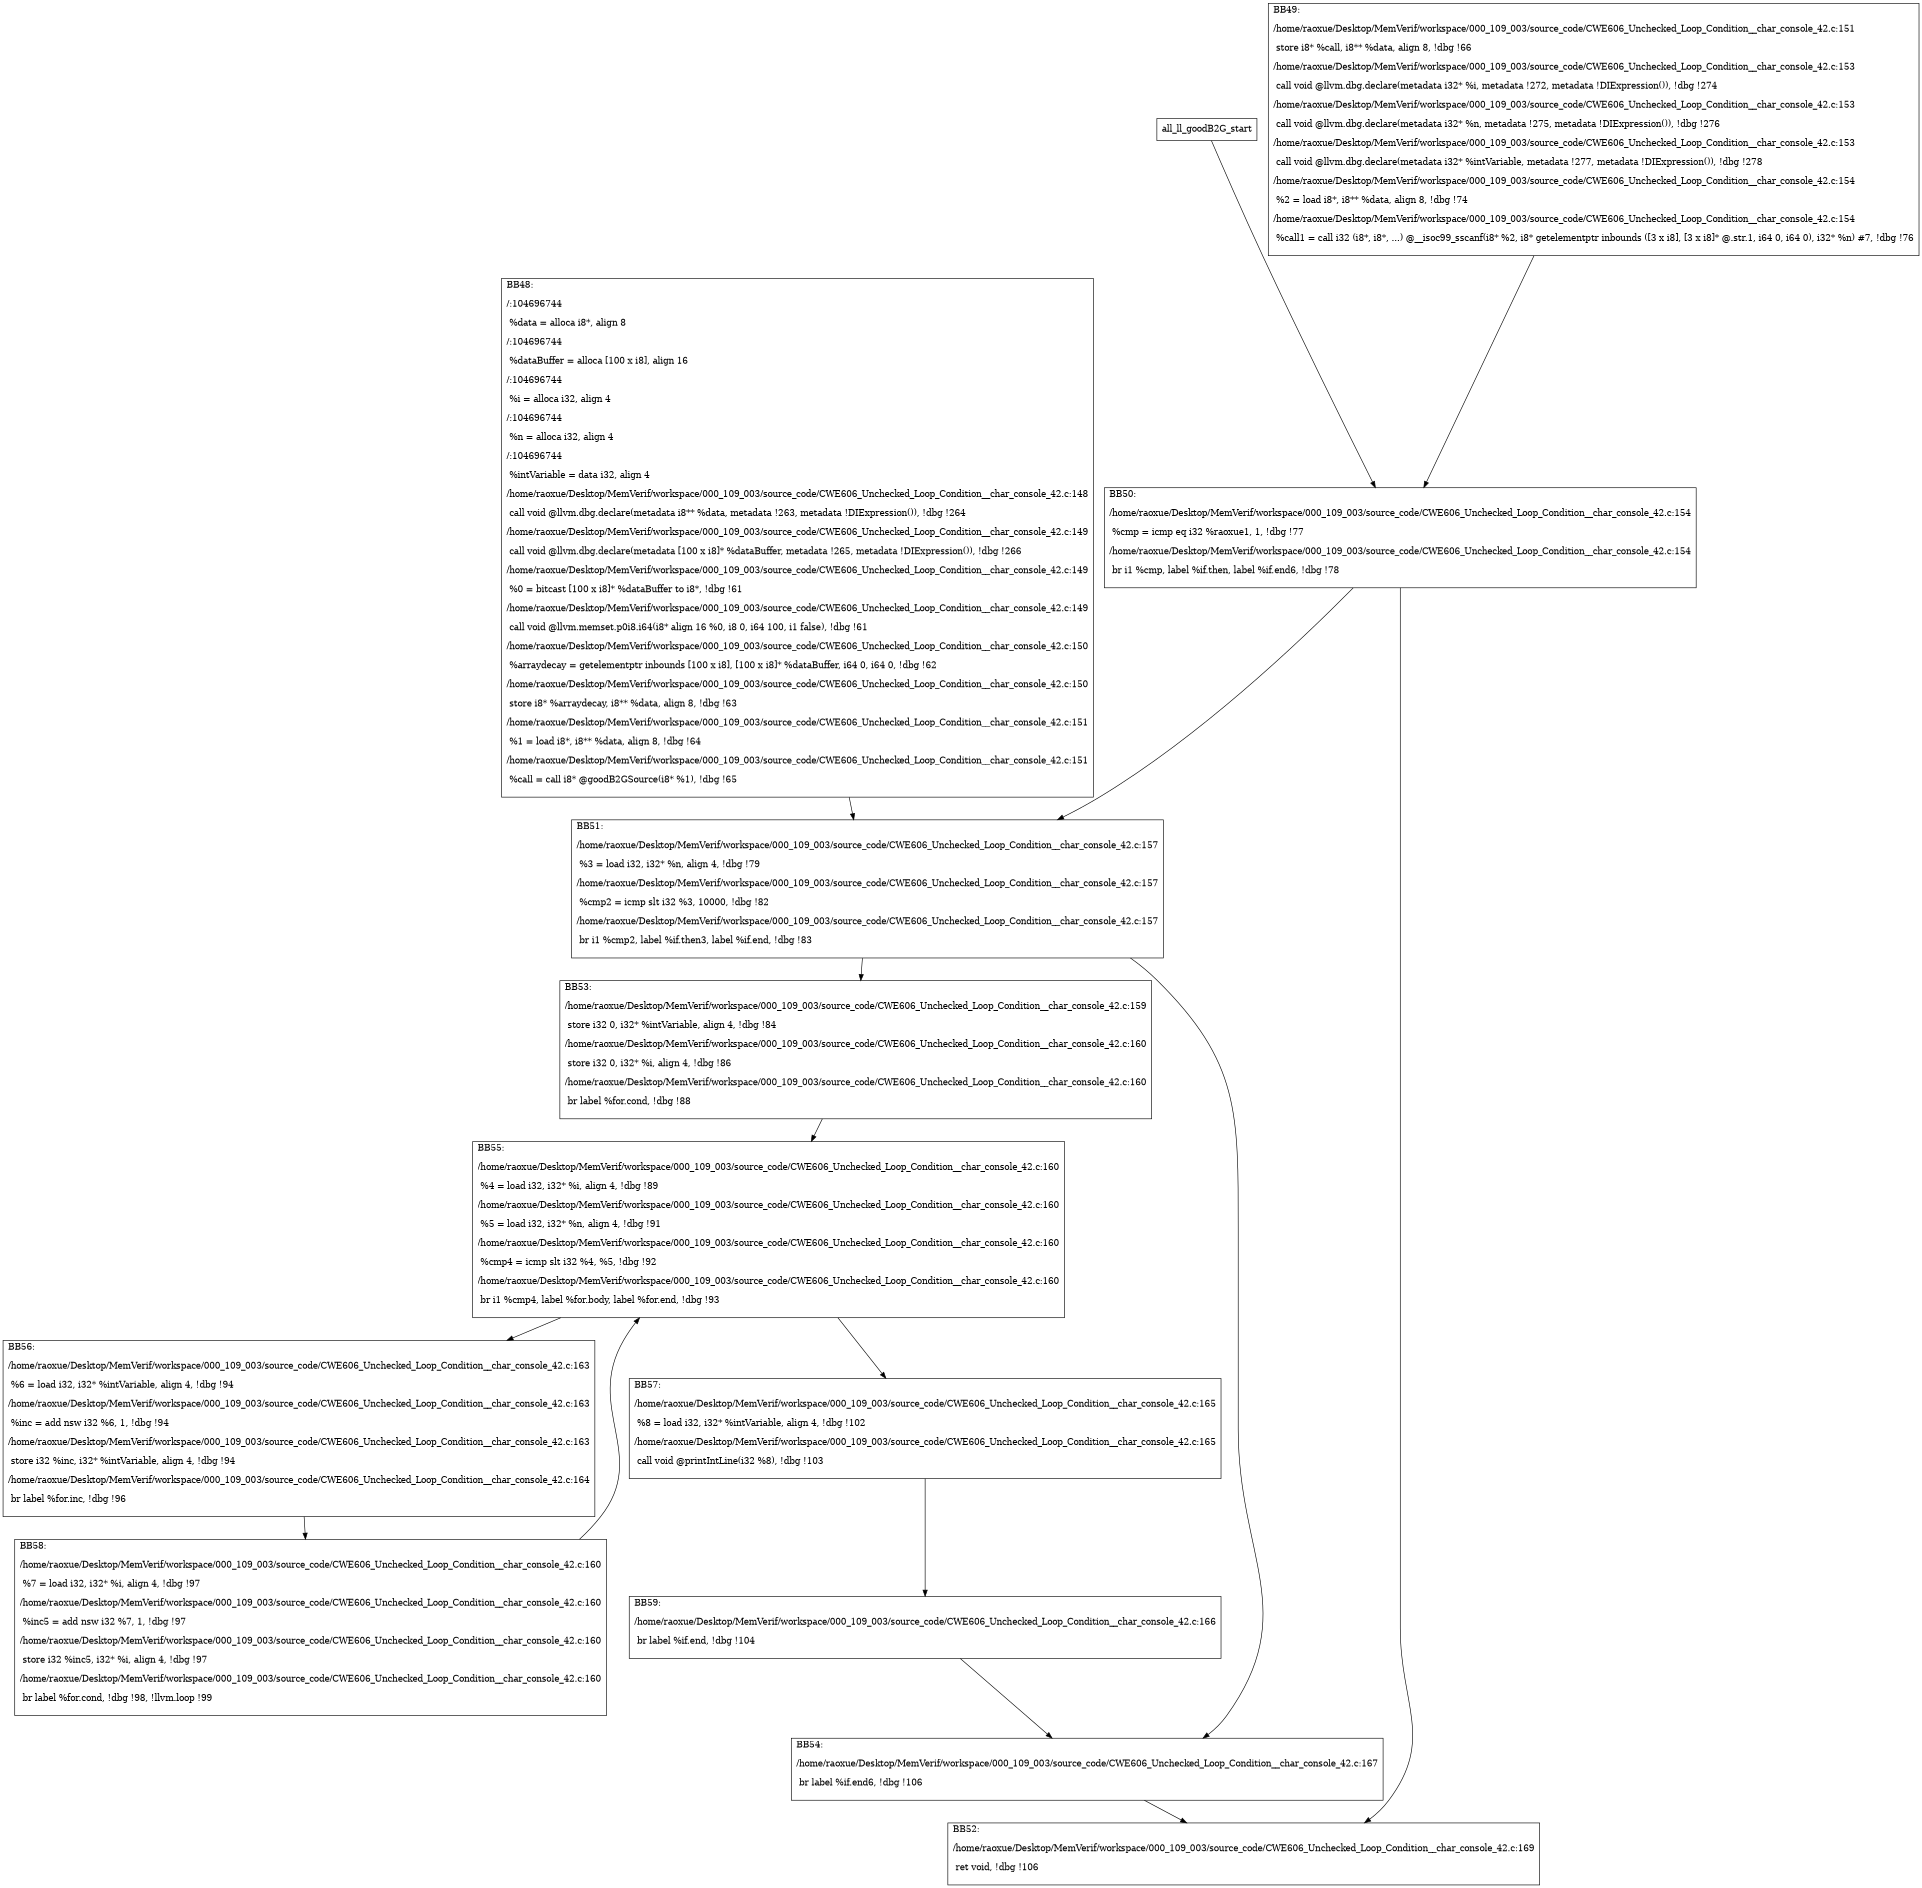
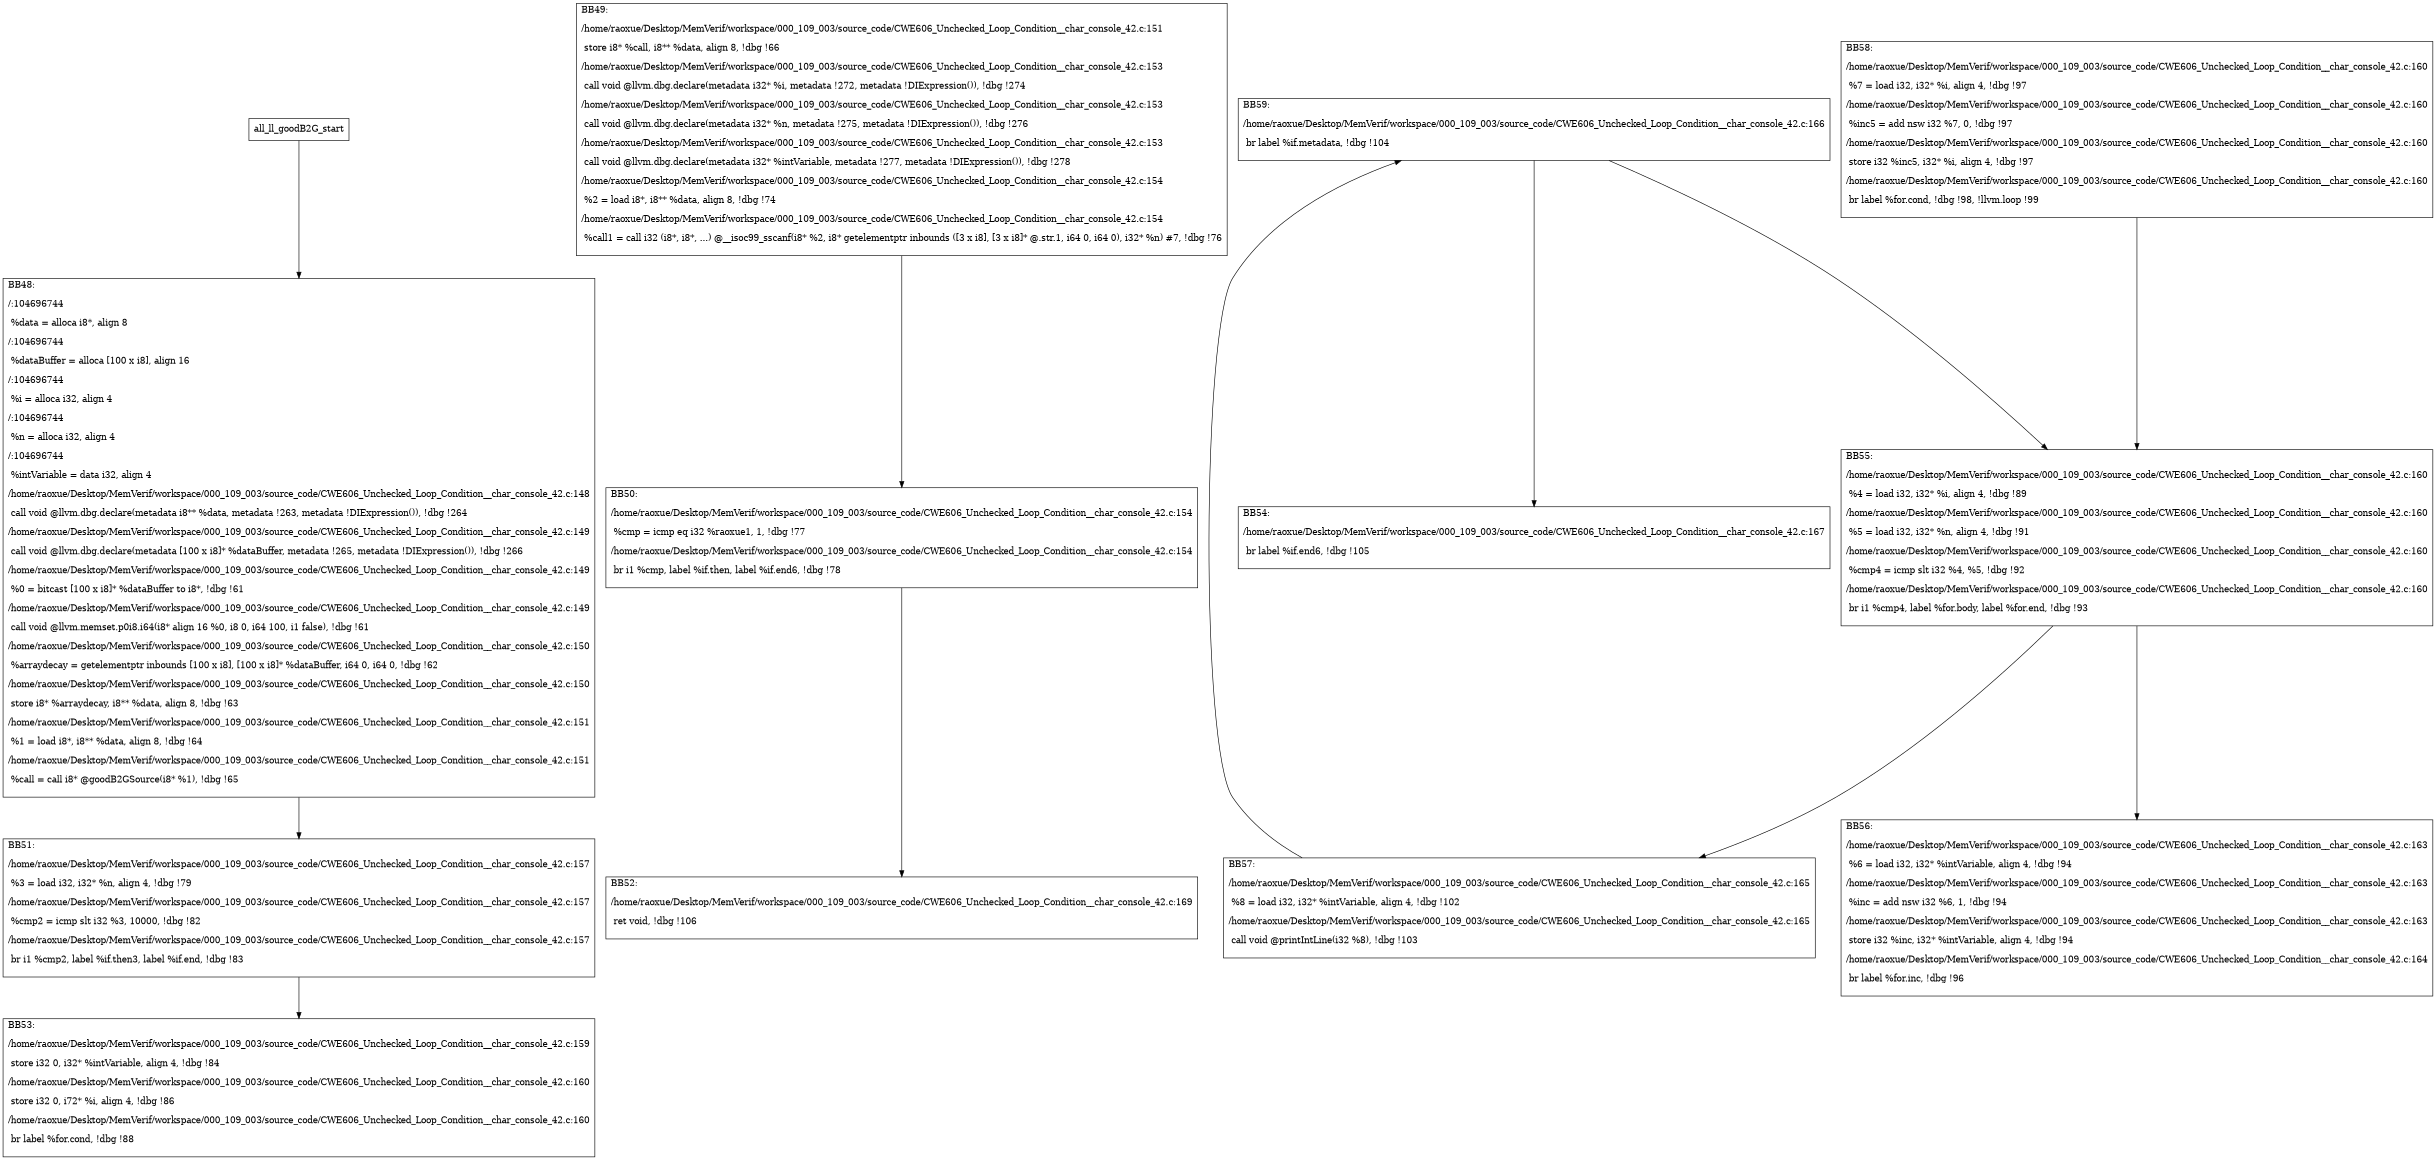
(1290, 313) -> (299, 206)
(1216, 713) -> none
(648, 1064) -> (91, 1102)
(818, 1127) -> (1840, 281)
(1238, 1337) -> none
(305, 1525) -> none
(103, 1622) -> (1929, 124)
(695, 1641) -> (1316, 143)
(859, 1783) -> (1306, 552)
(1163, 1810) -> none
